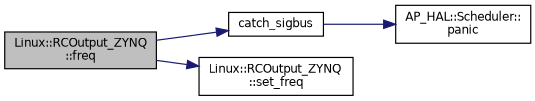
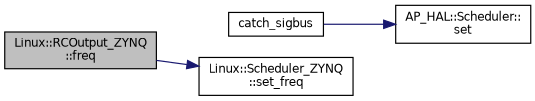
(463, 24) -> (463, 24)
(186, 36) -> none
(276, 76) -> (276, 76)
